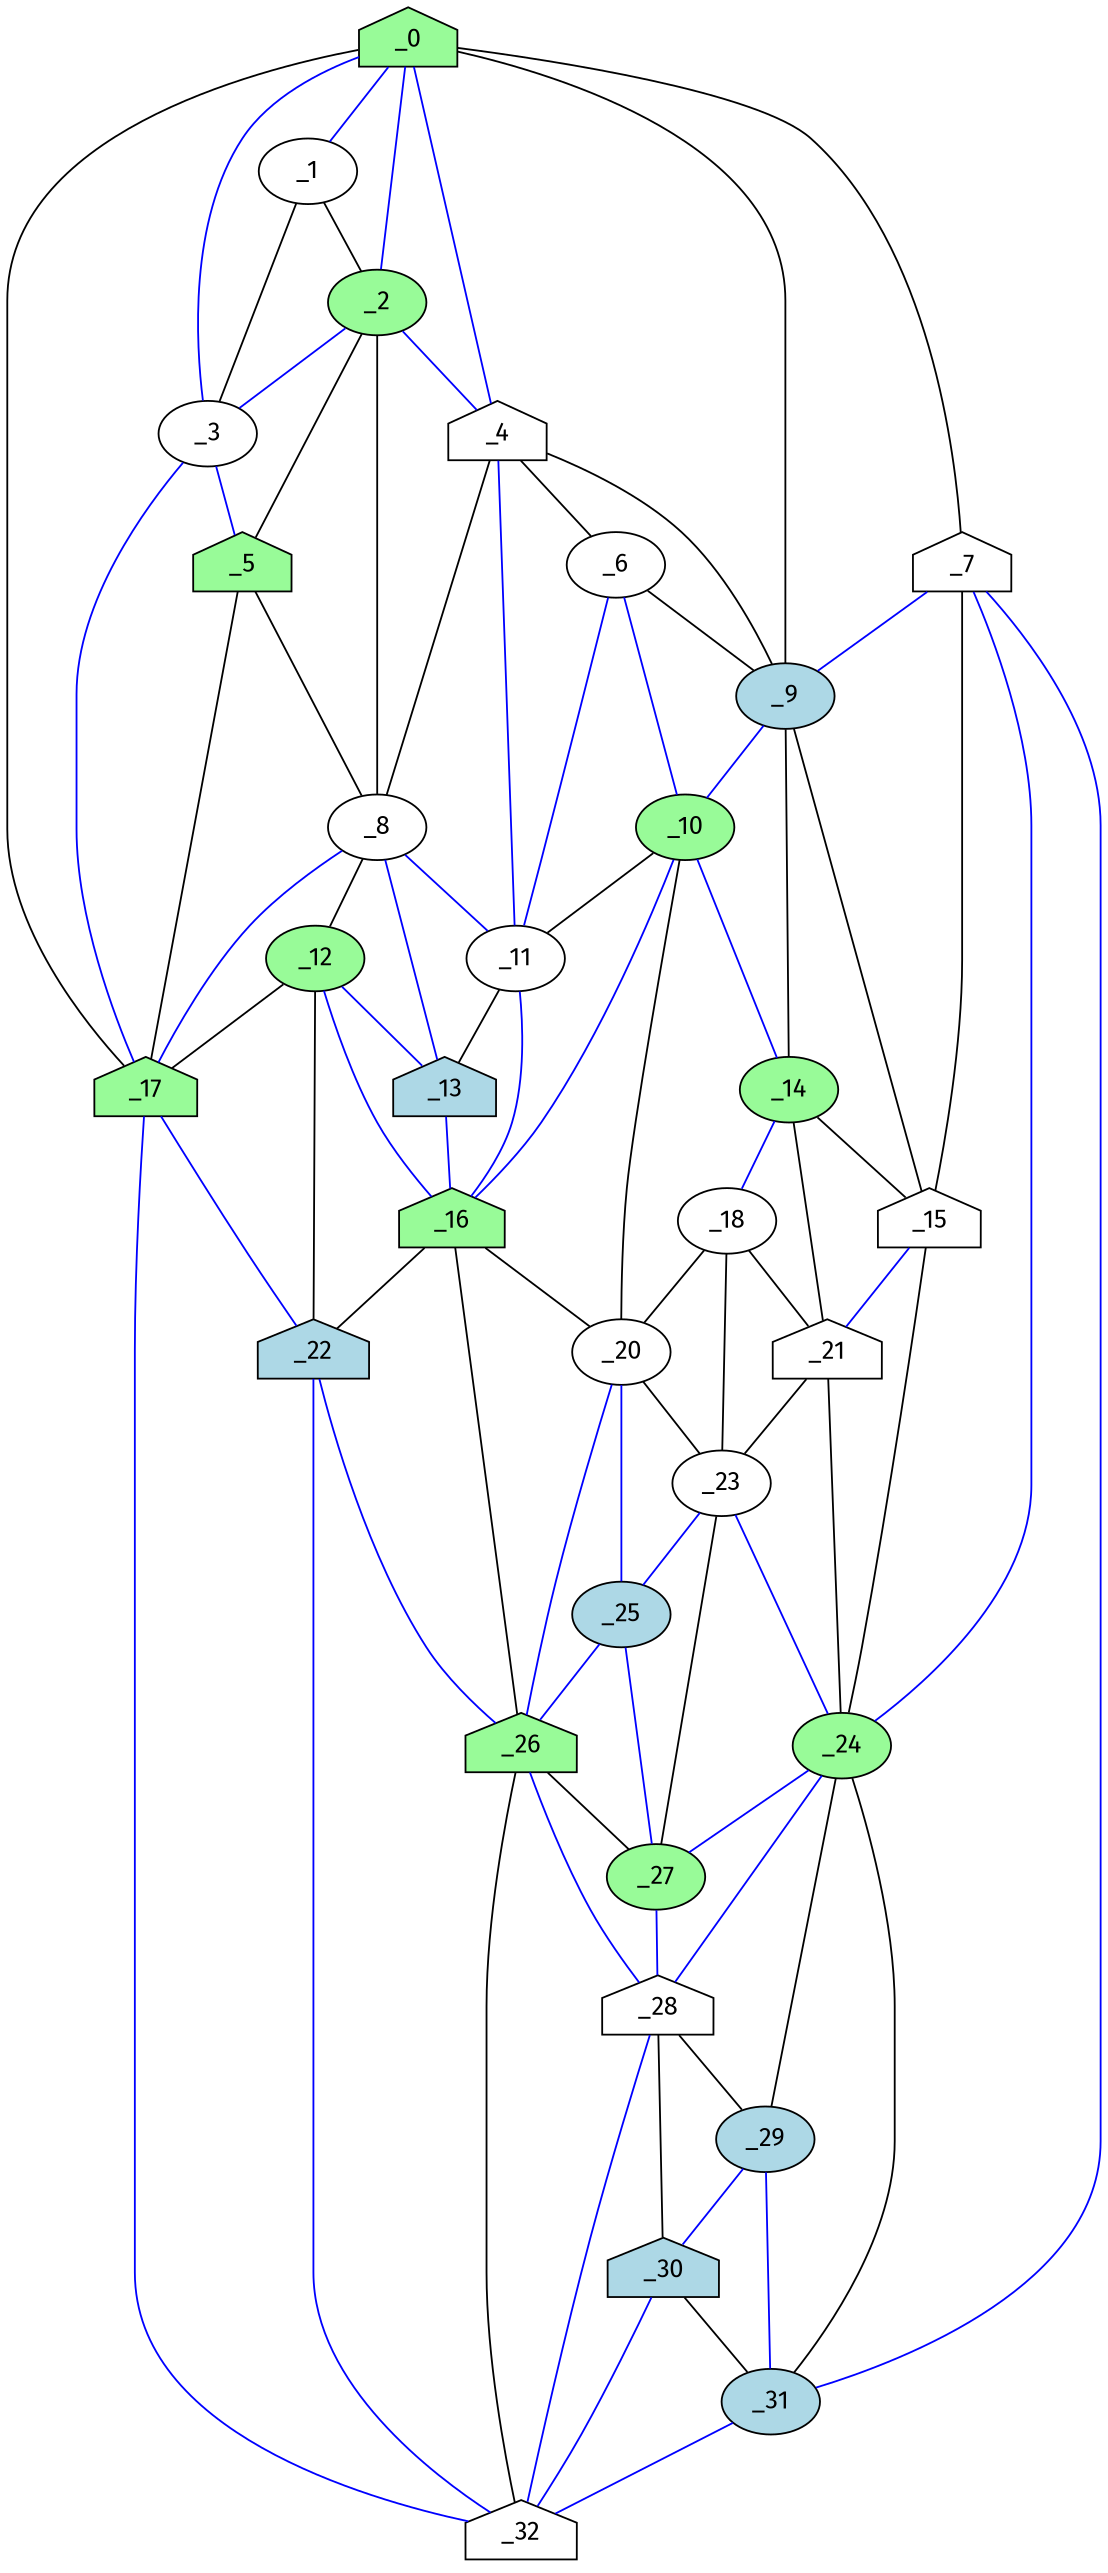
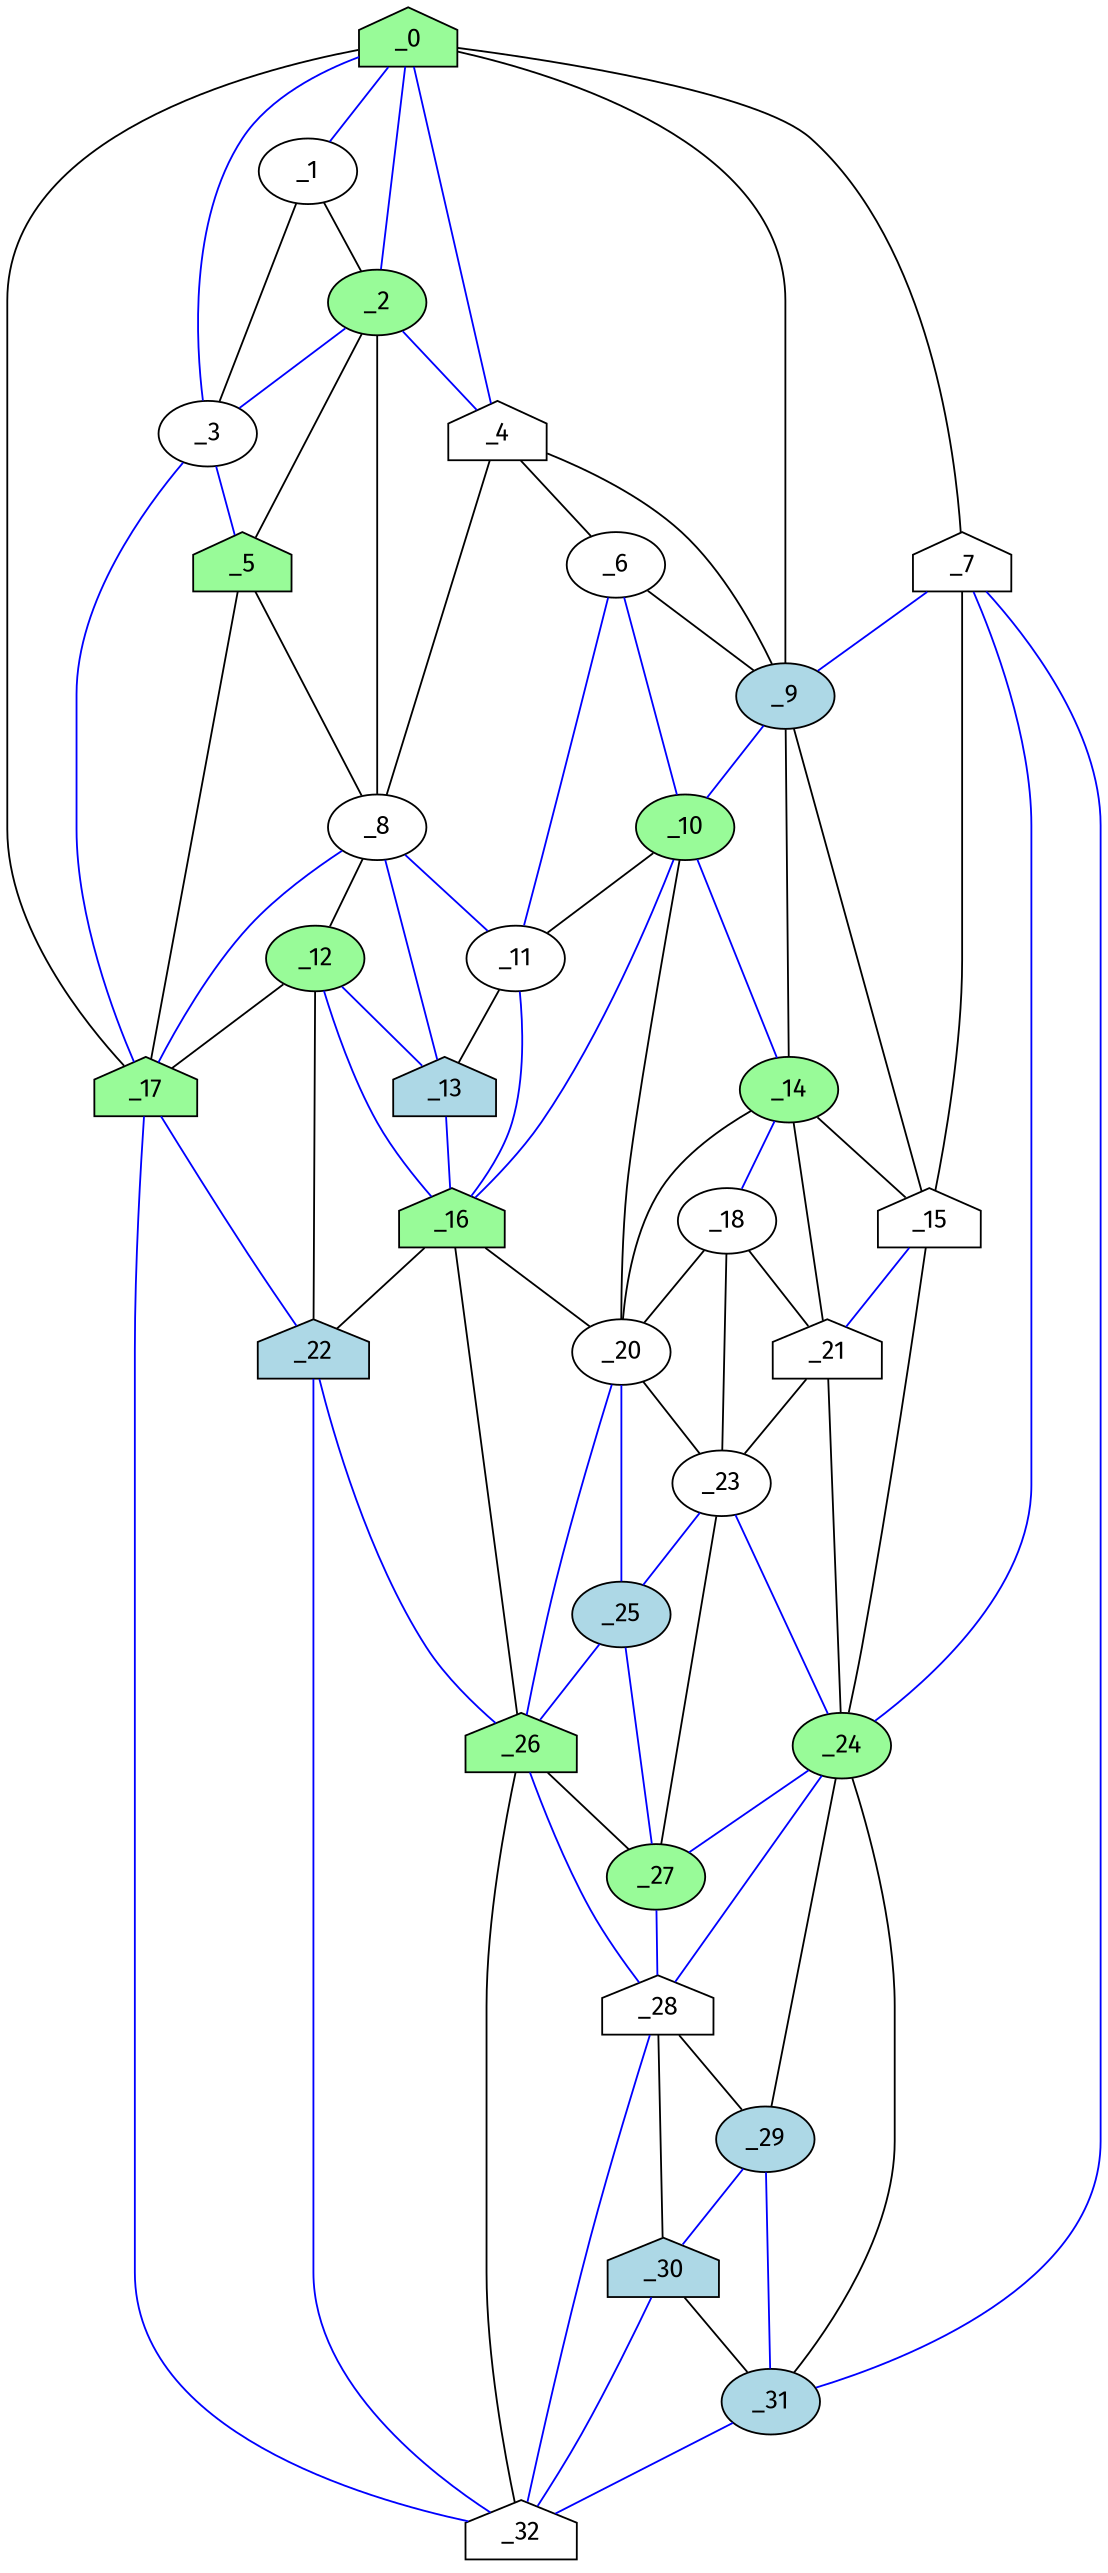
(506, 693) -> none
none -> (657, 1196)
